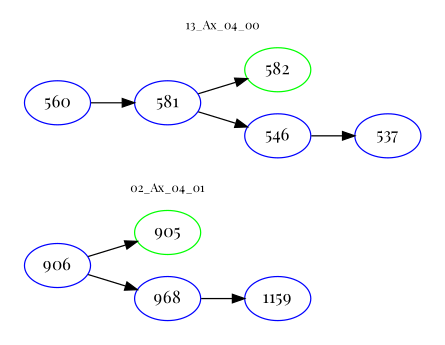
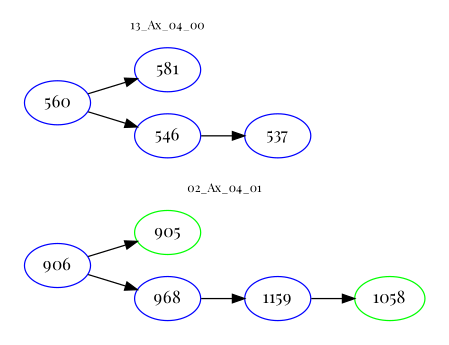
(278, 70) -> none
(217, 118) -> (107, 118)
none -> (390, 299)
